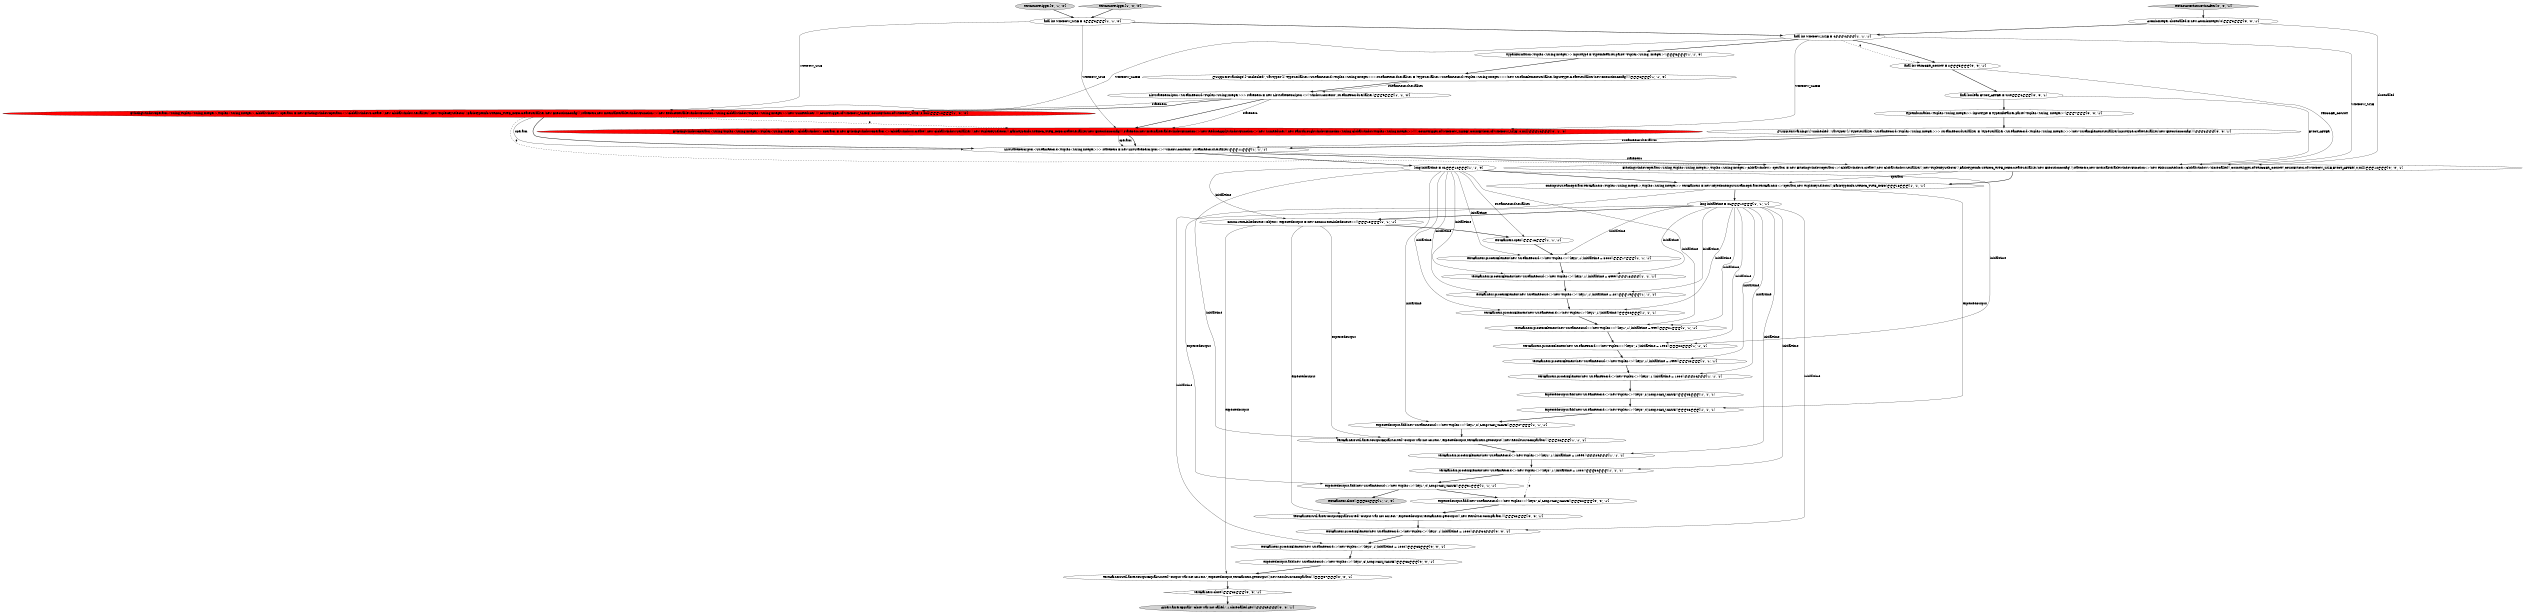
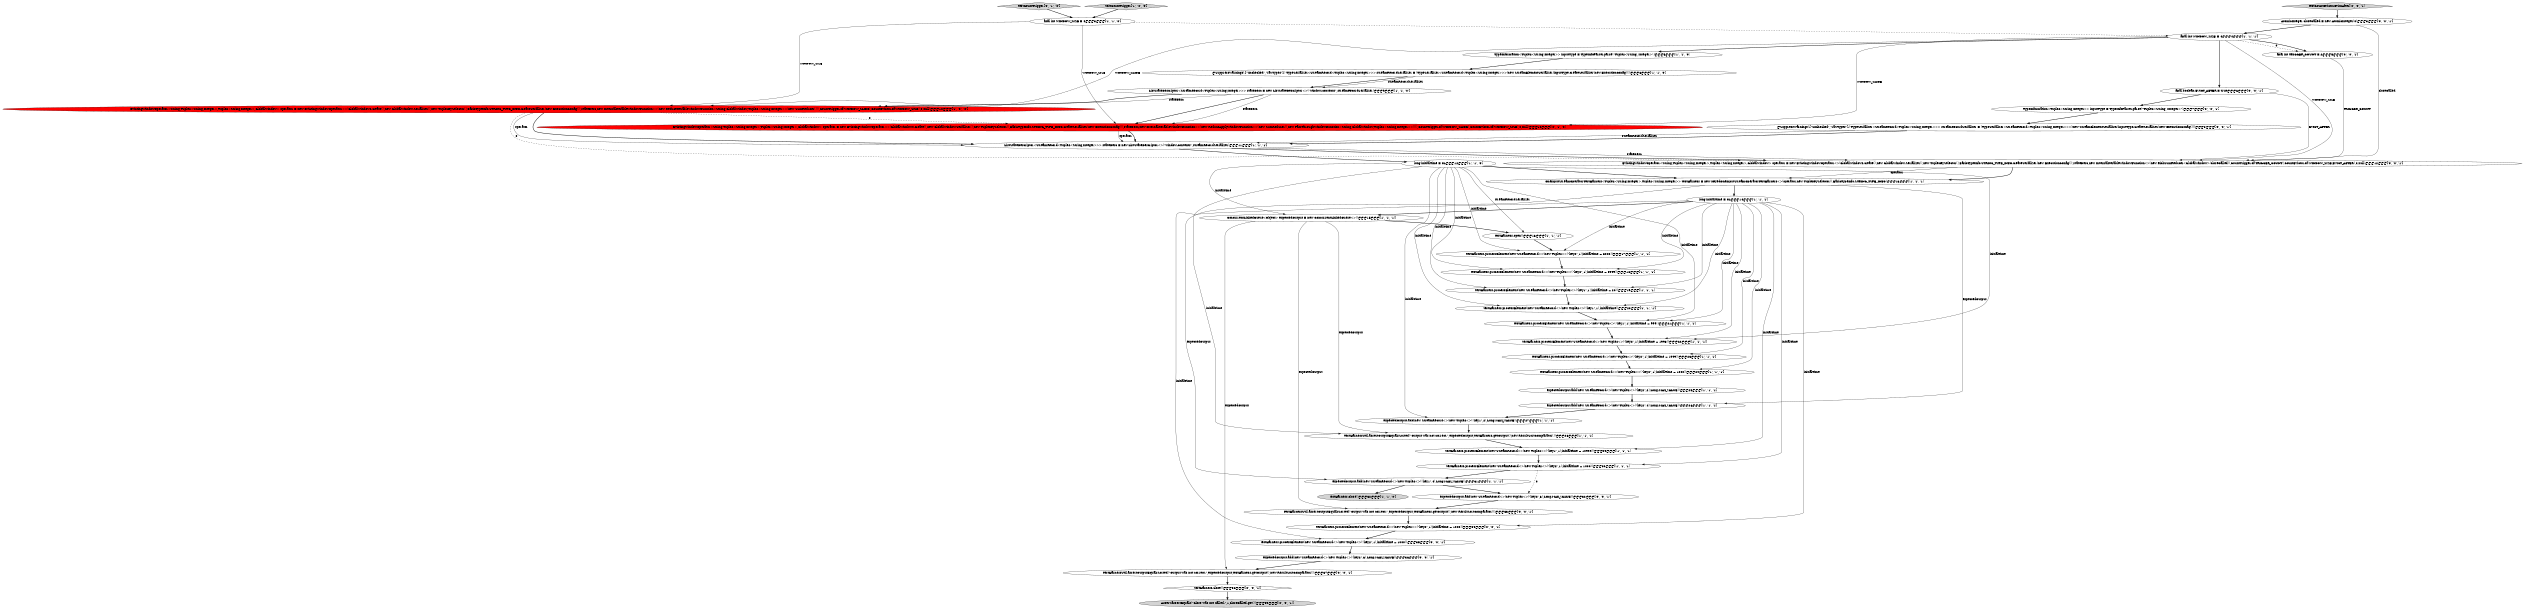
(1045, 6) -> (1039, 6)
(1456, 29) -> (1650, 29)
(1974, 80) -> (2219, 63)
